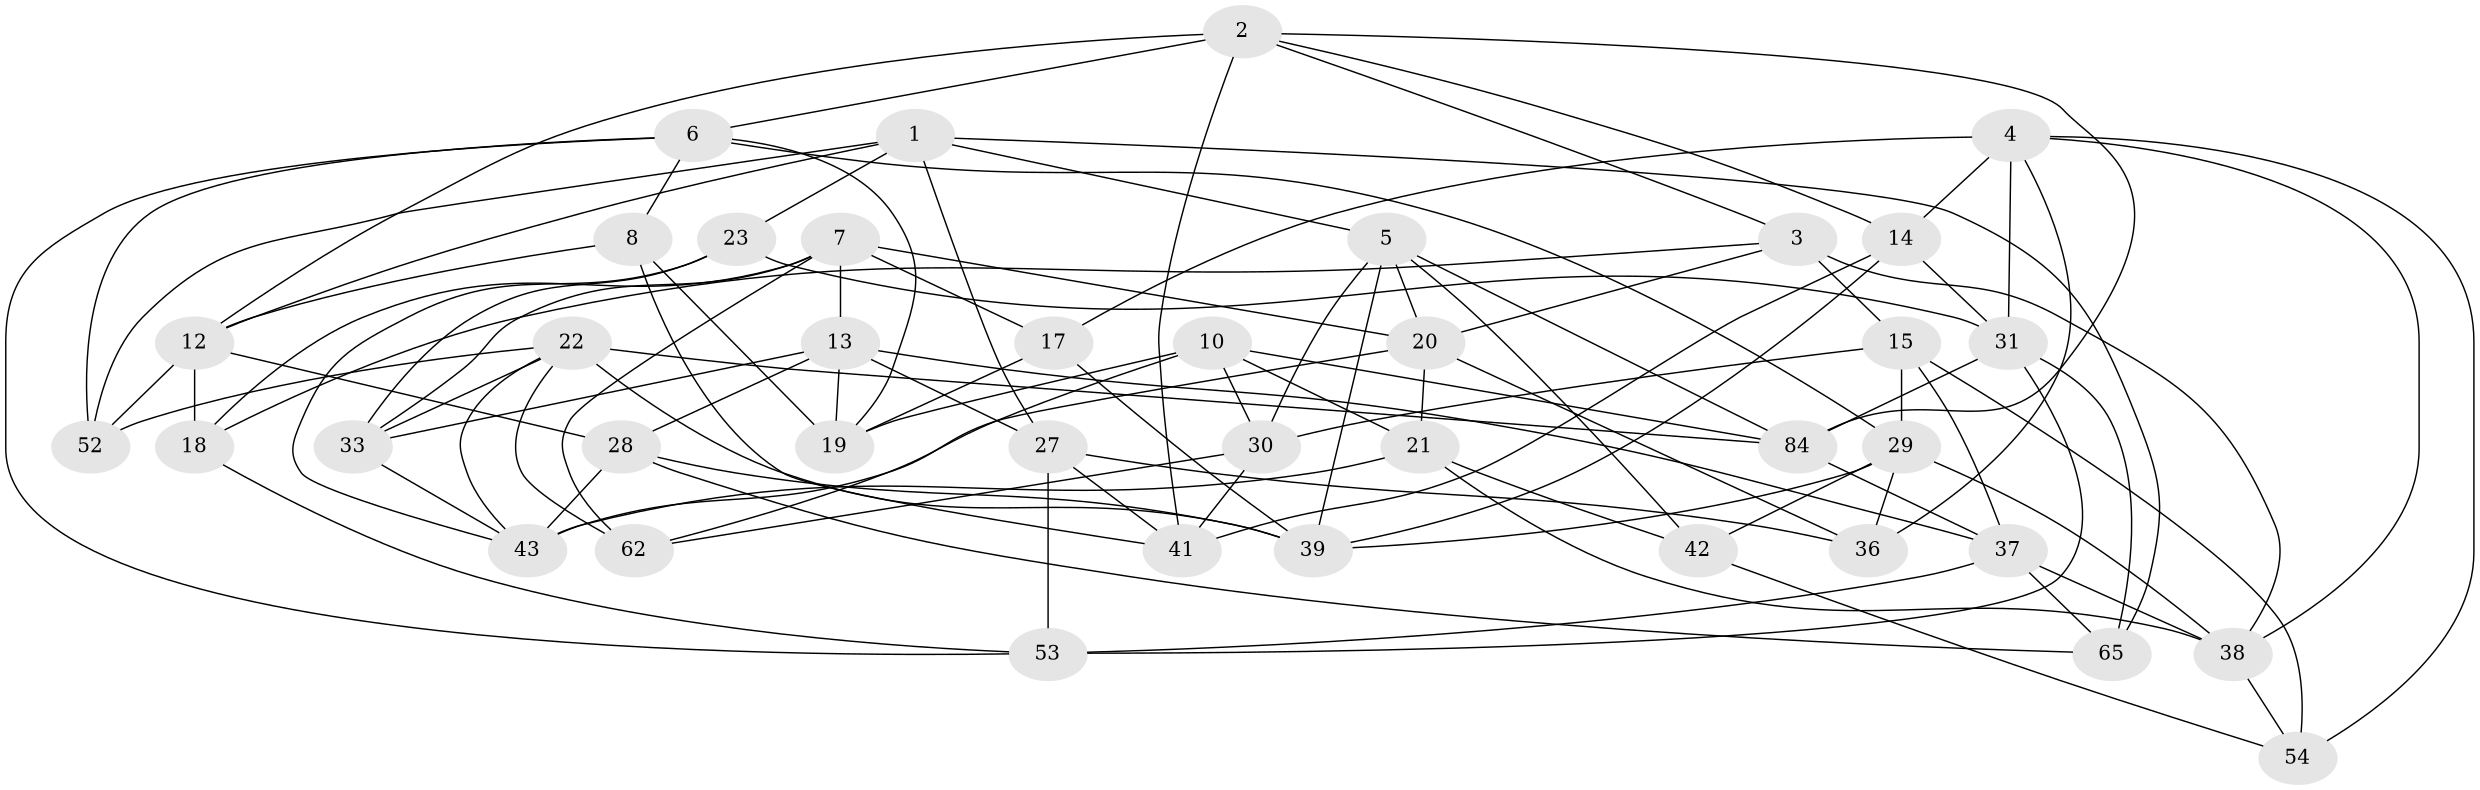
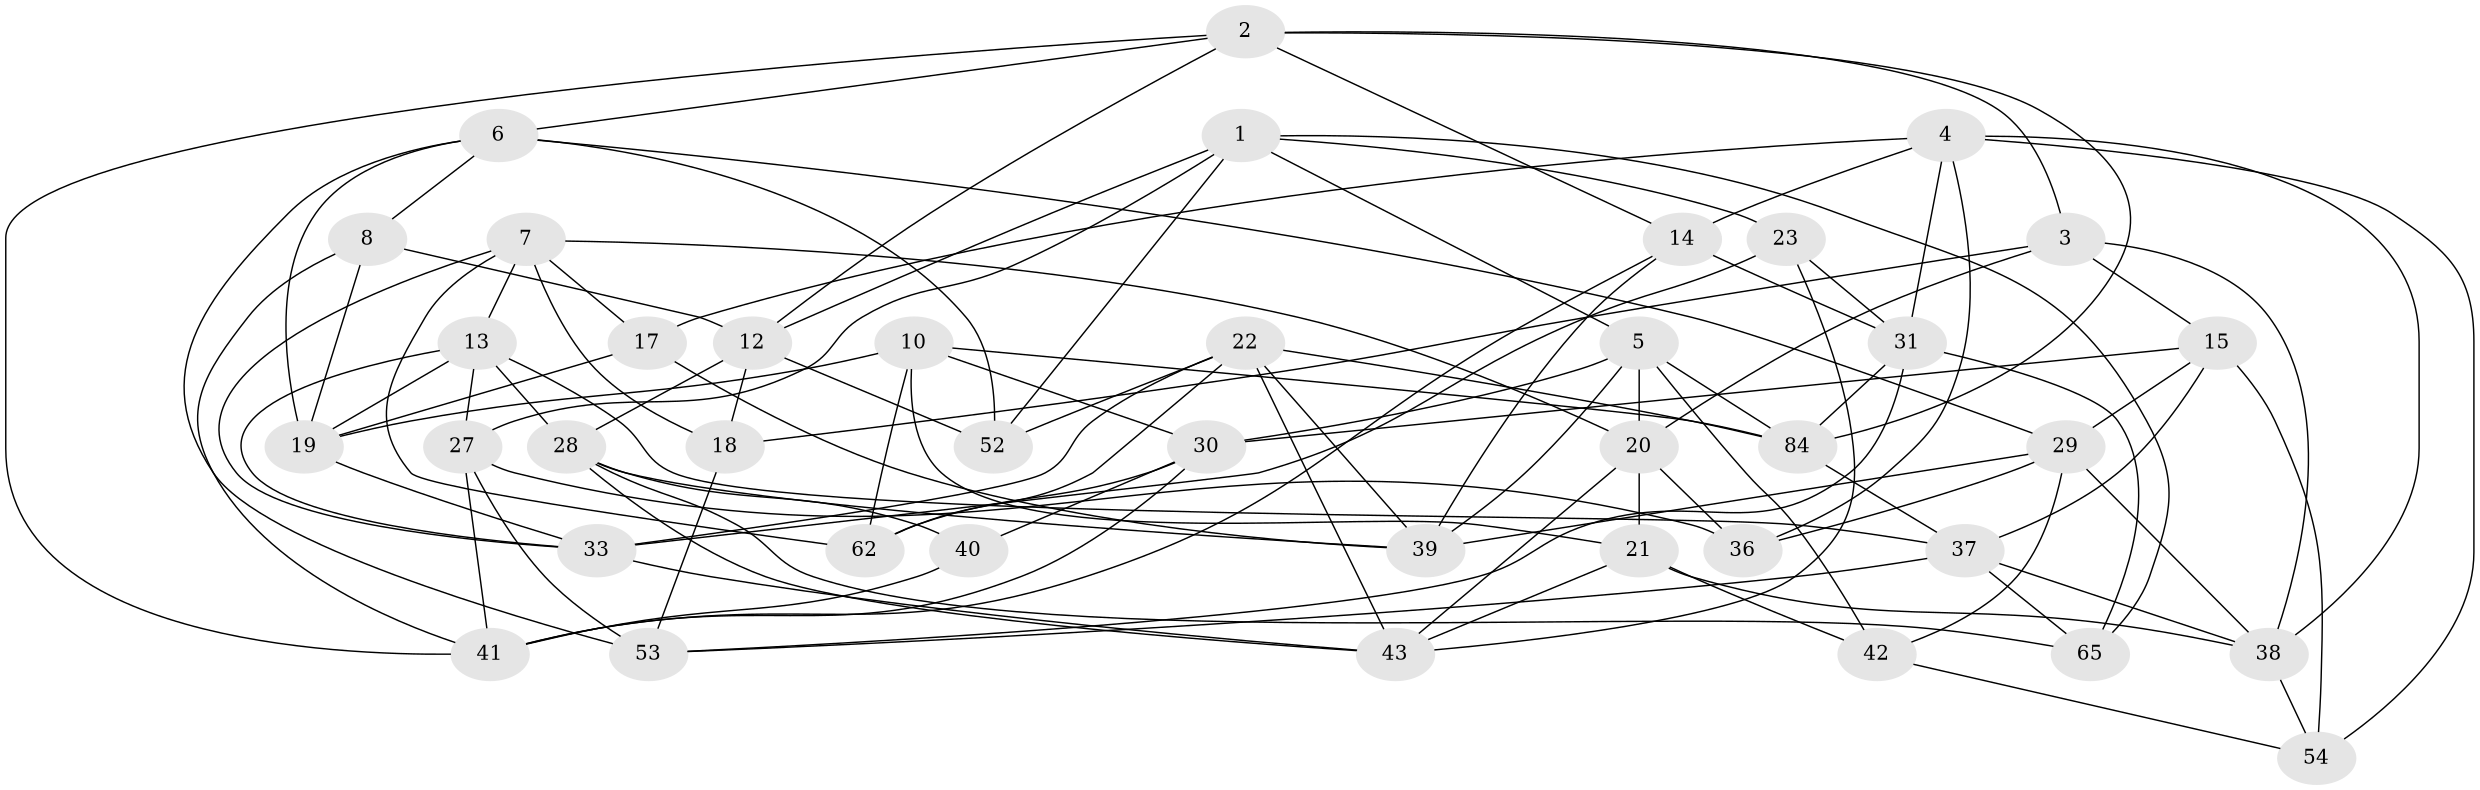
none -> (448, 503)
none -> (969, 551)
